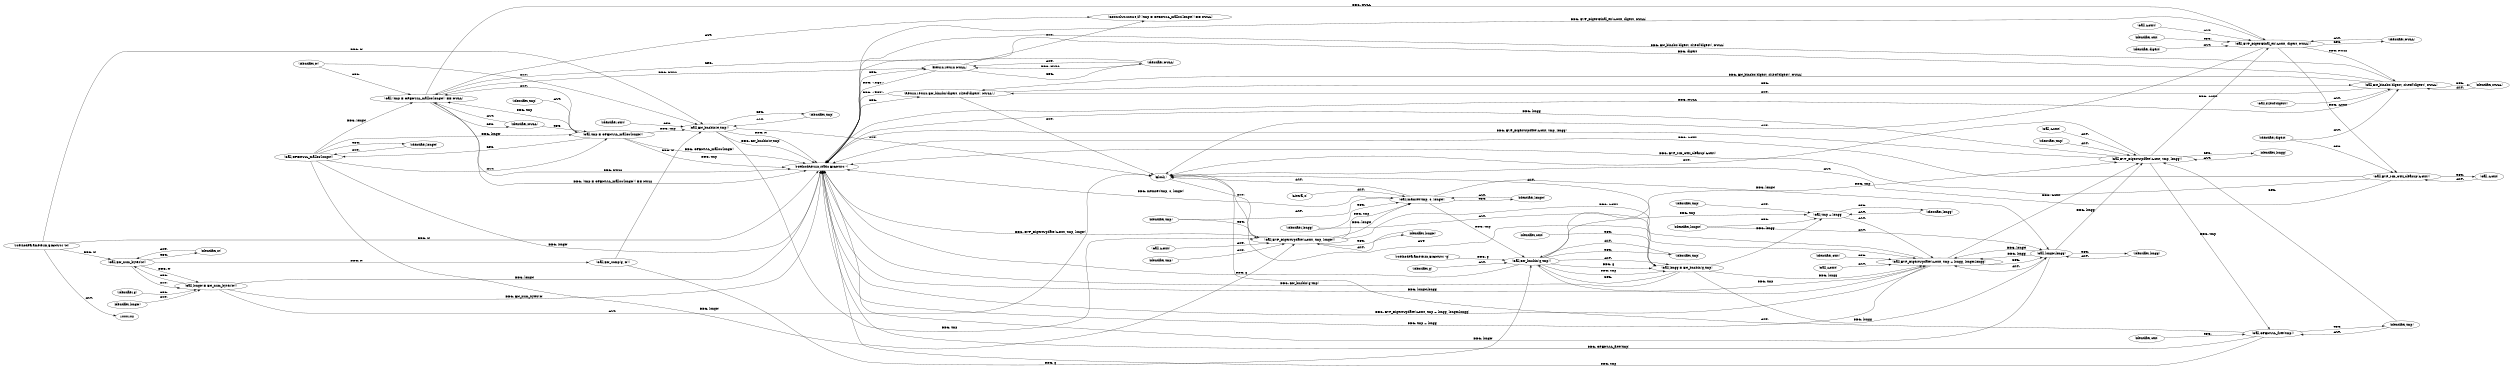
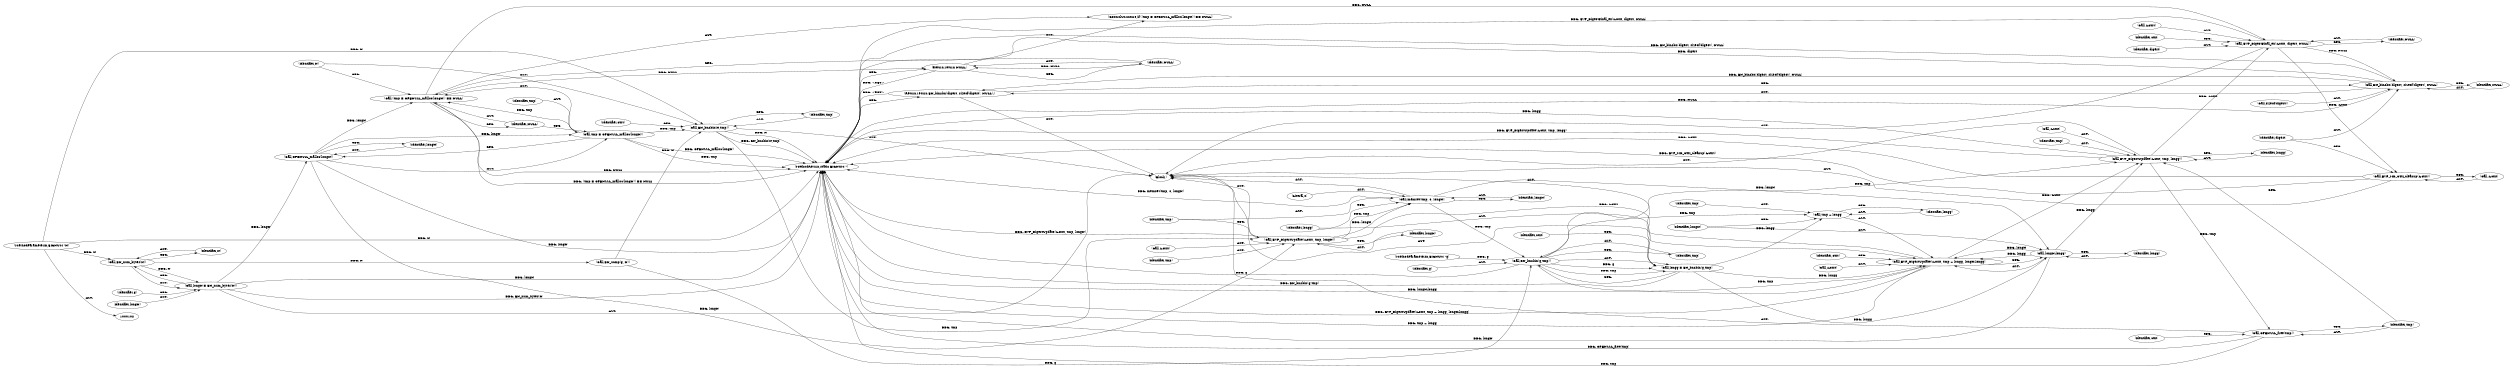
(1228, 194) -> (1235, 187)
none -> (269, 229)
